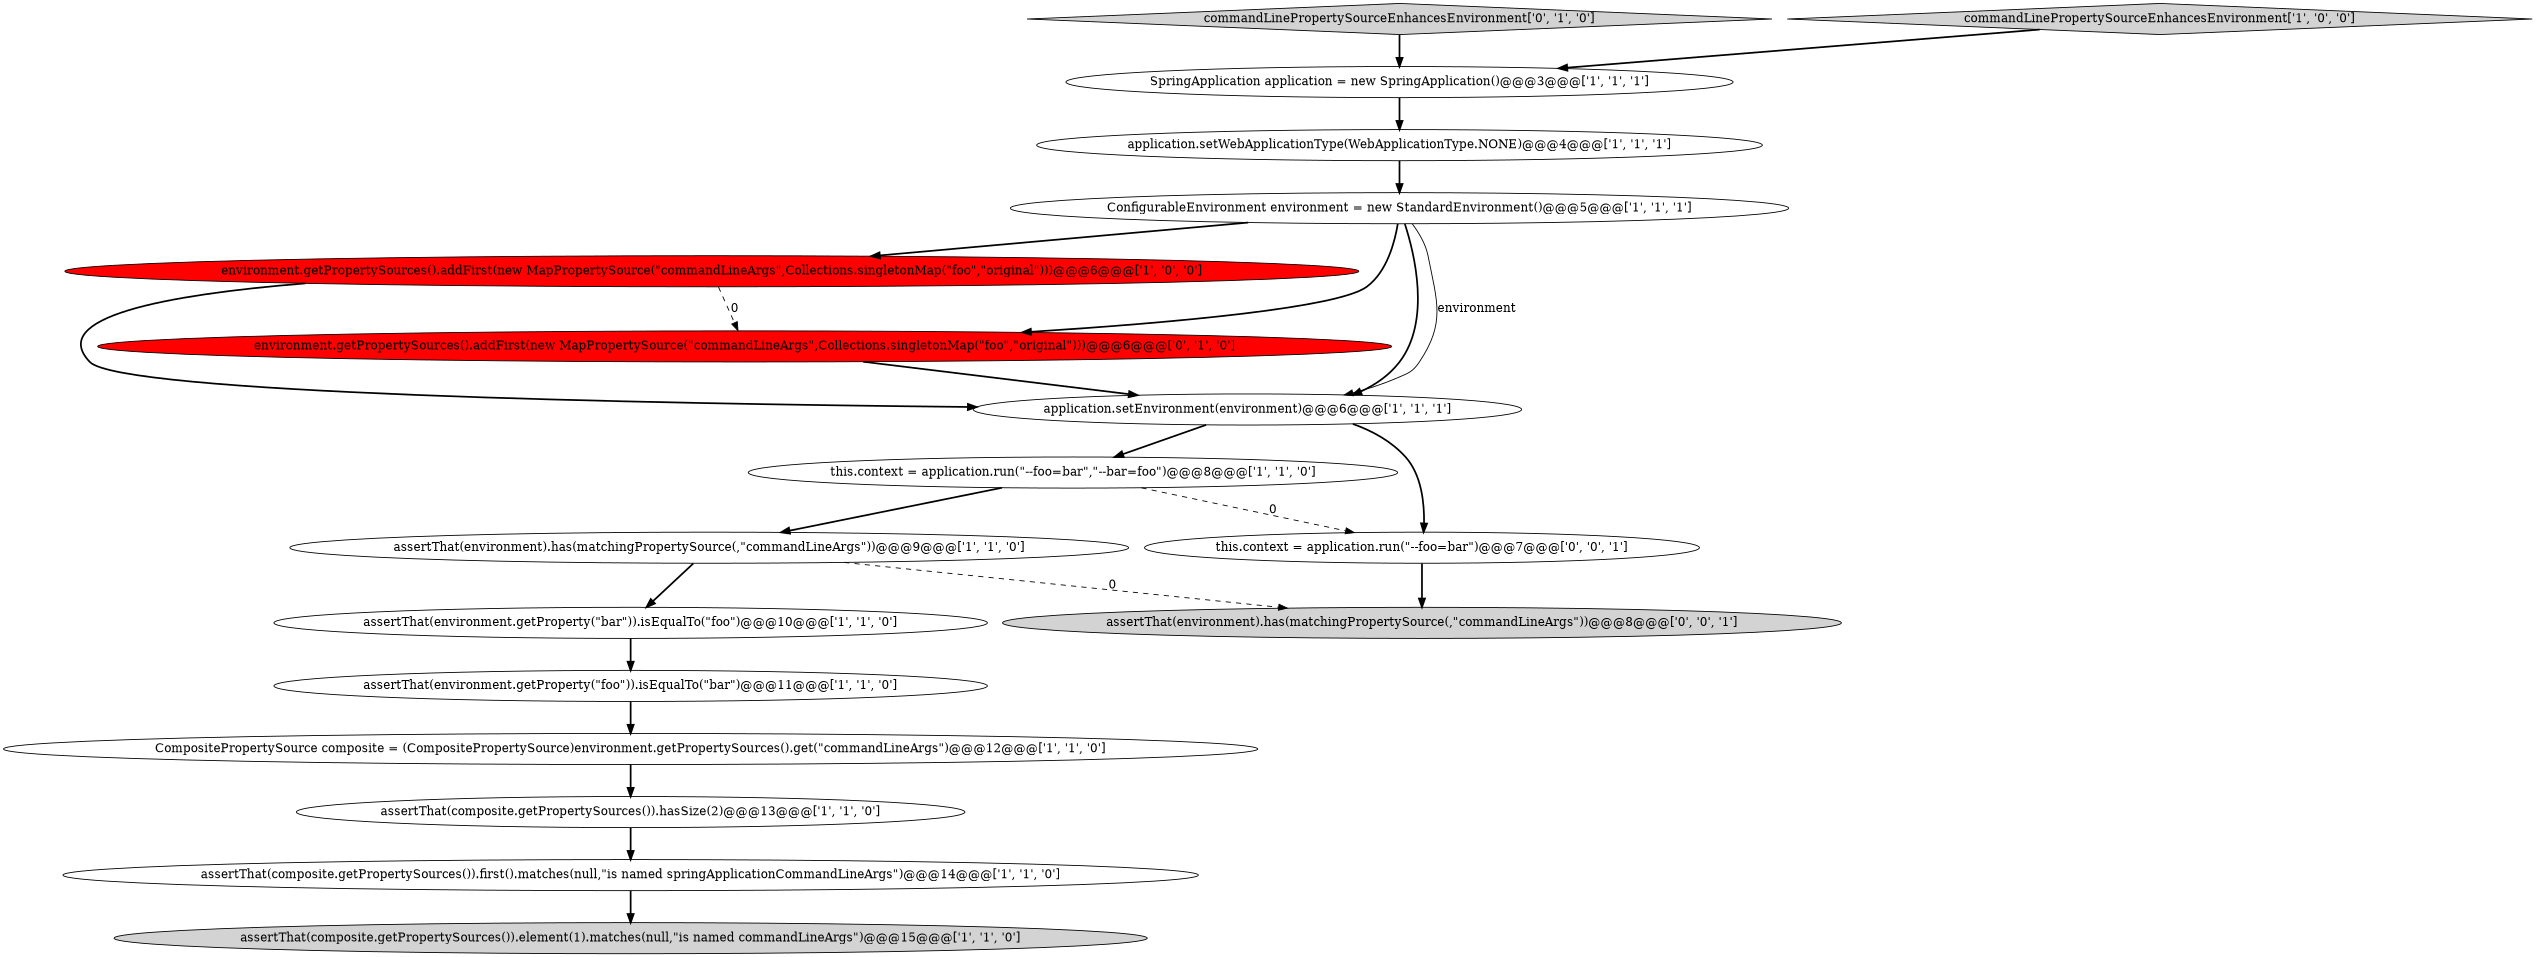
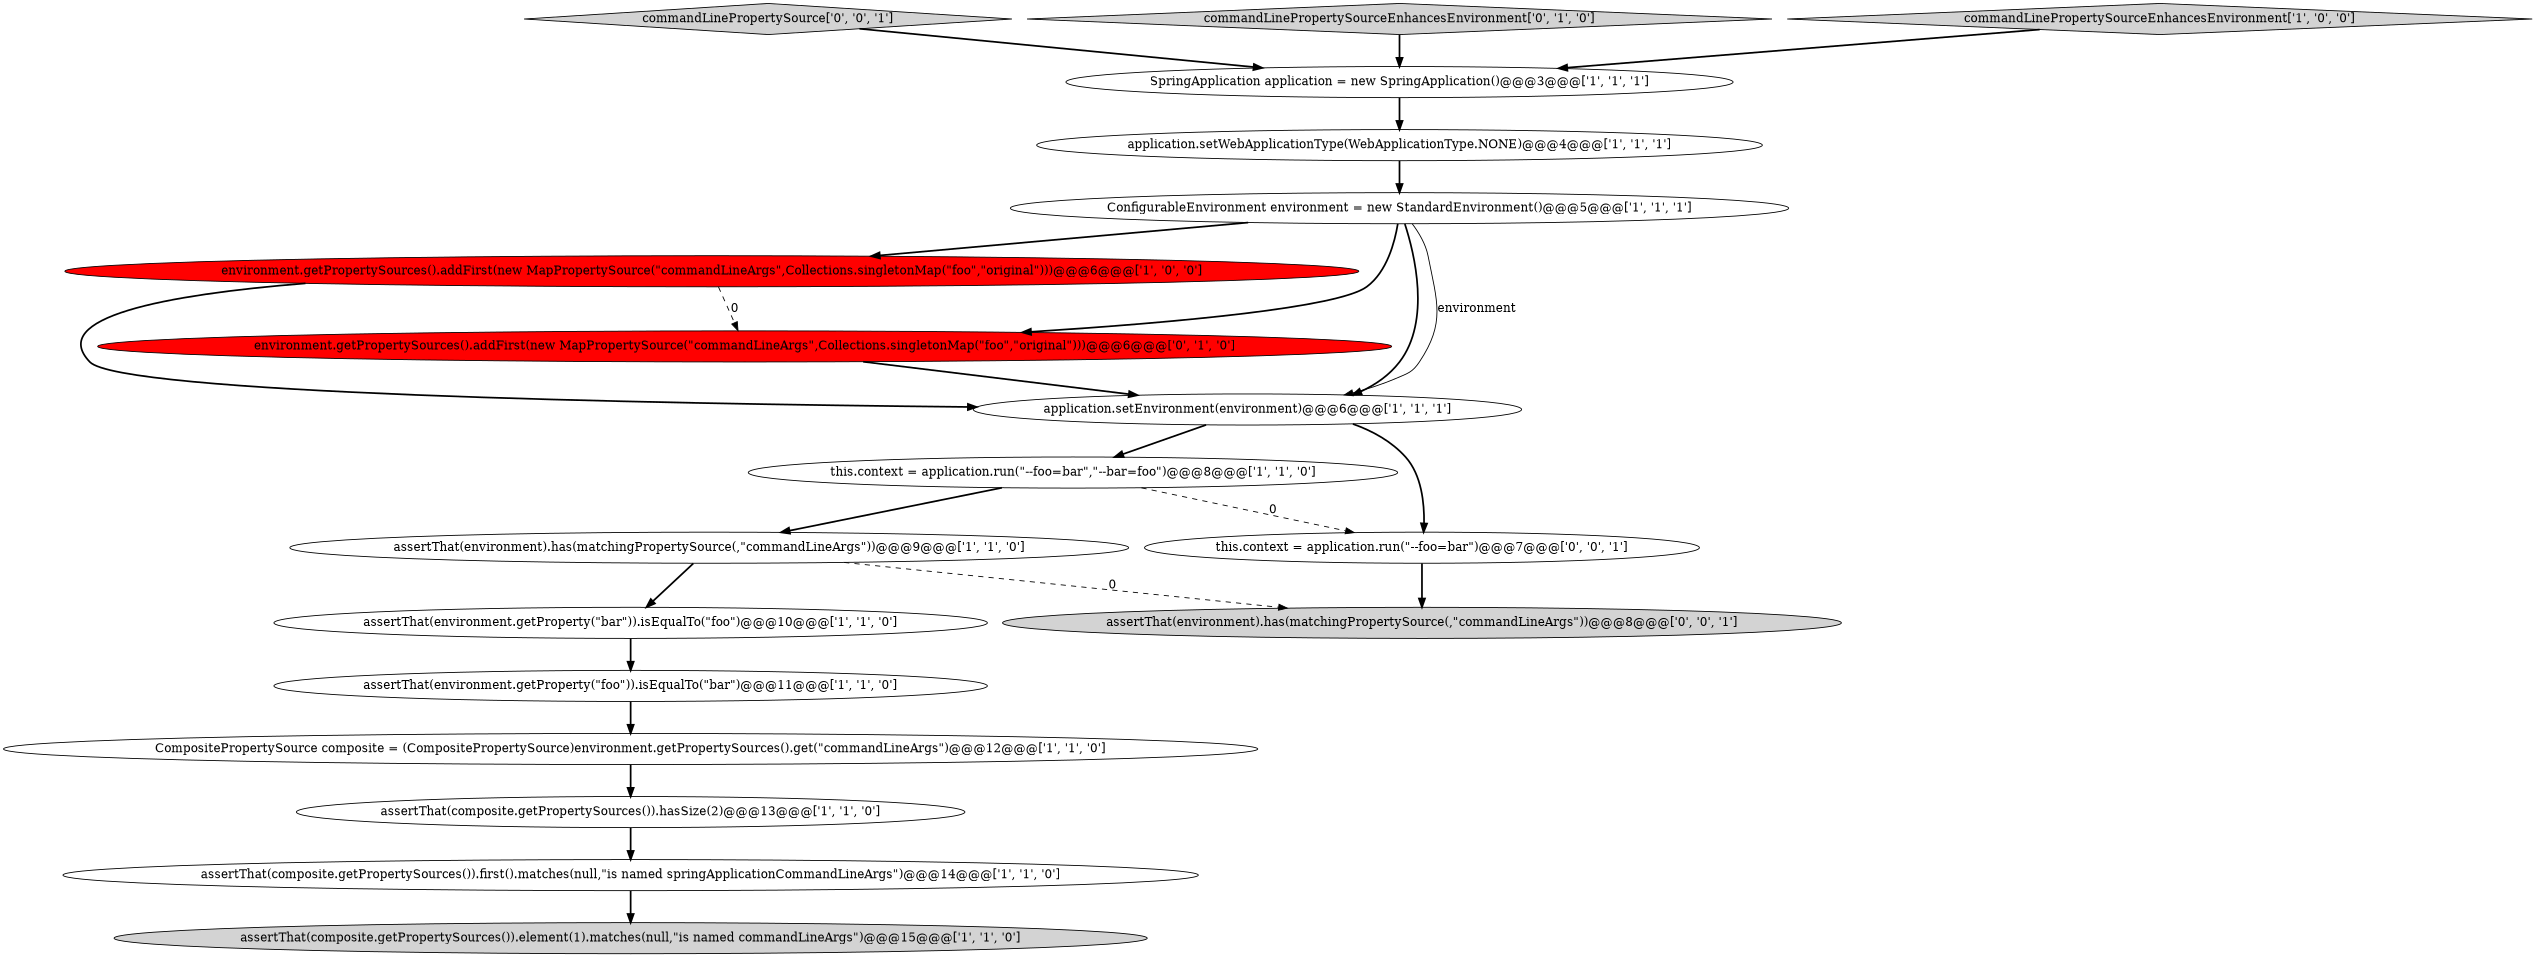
none -> (768, 19)
